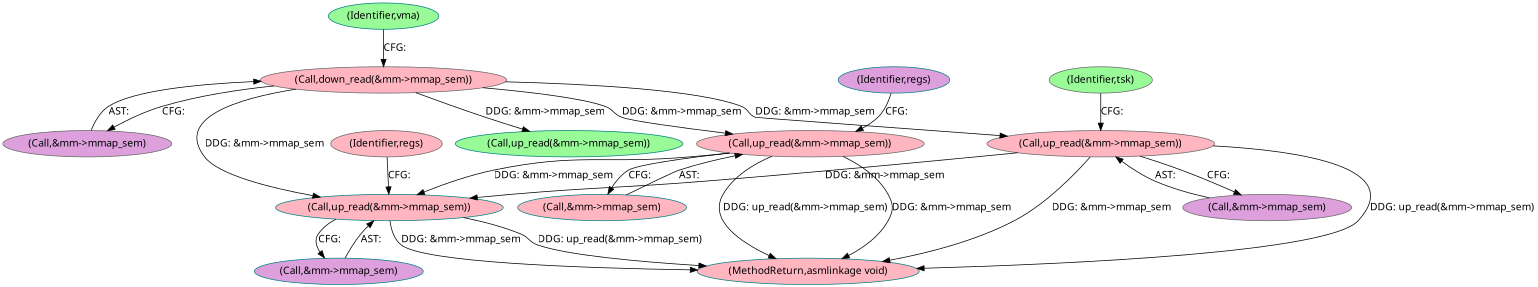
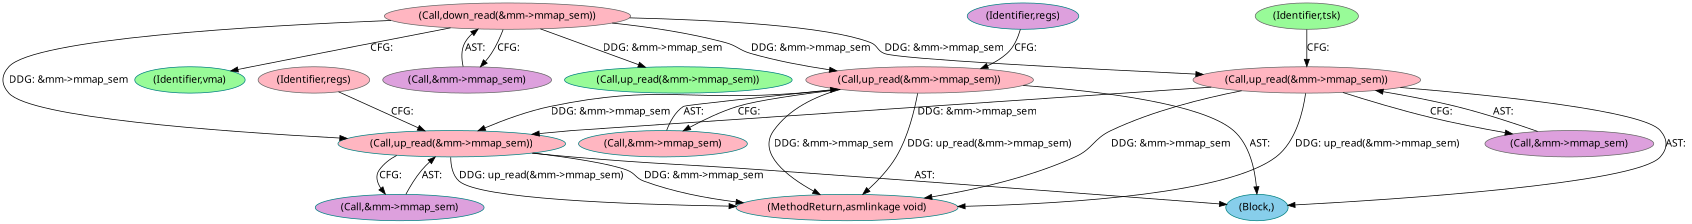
(384, 44) -> (344, 49)
none -> (1257, 208)
